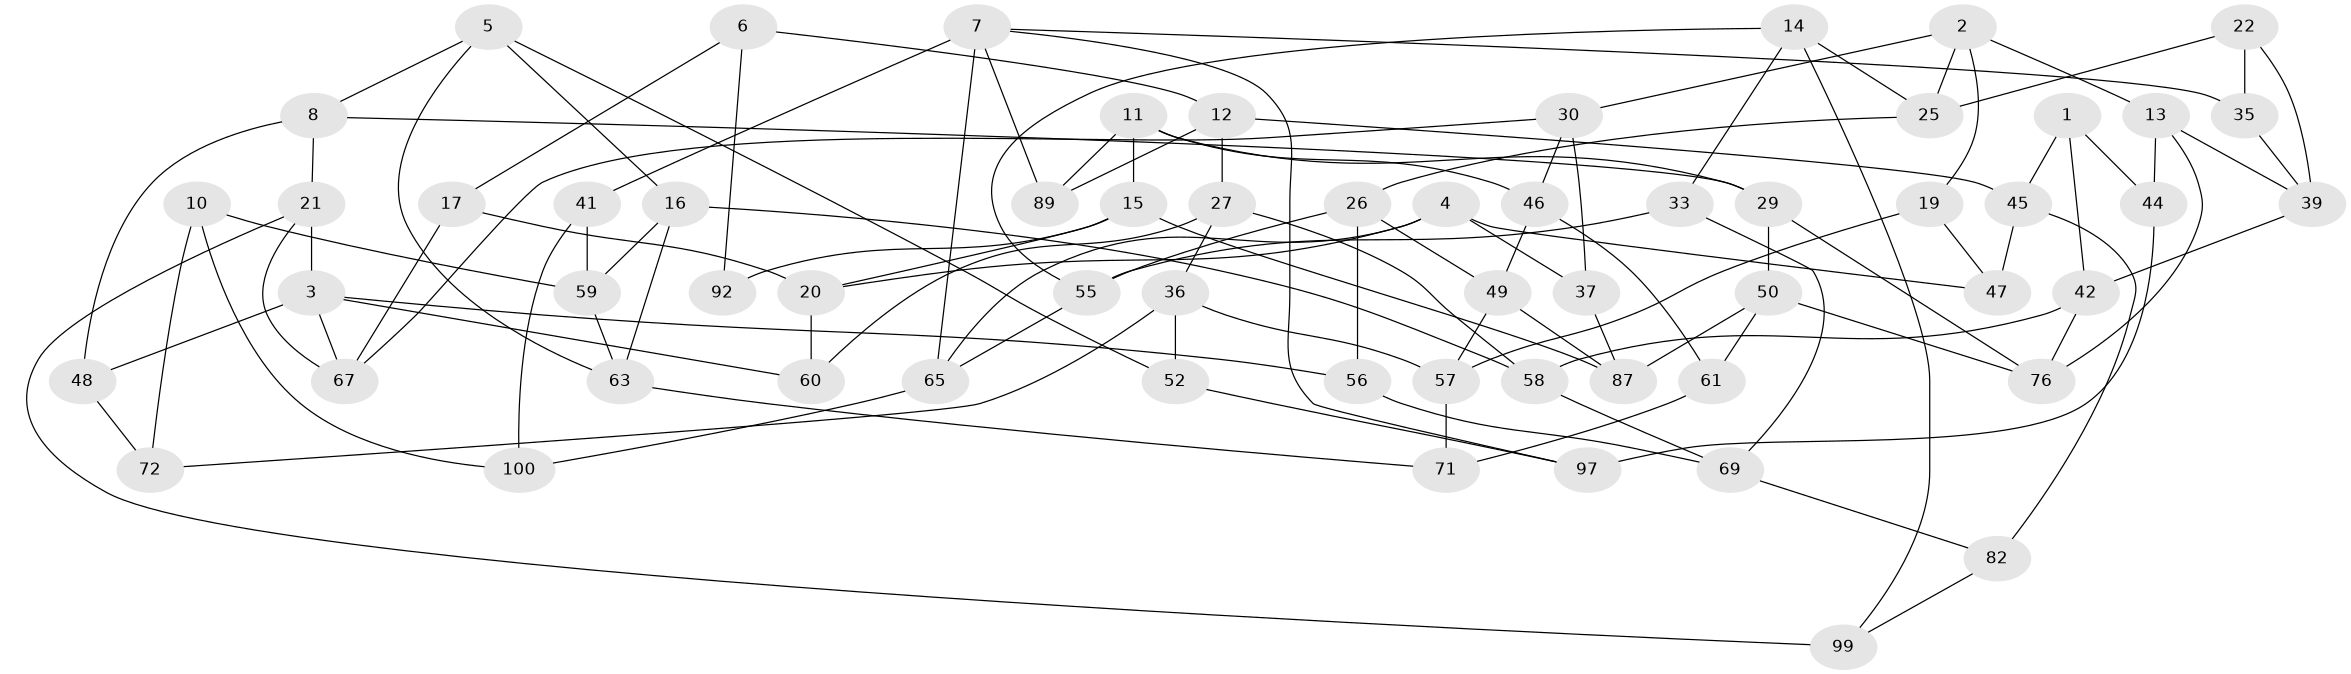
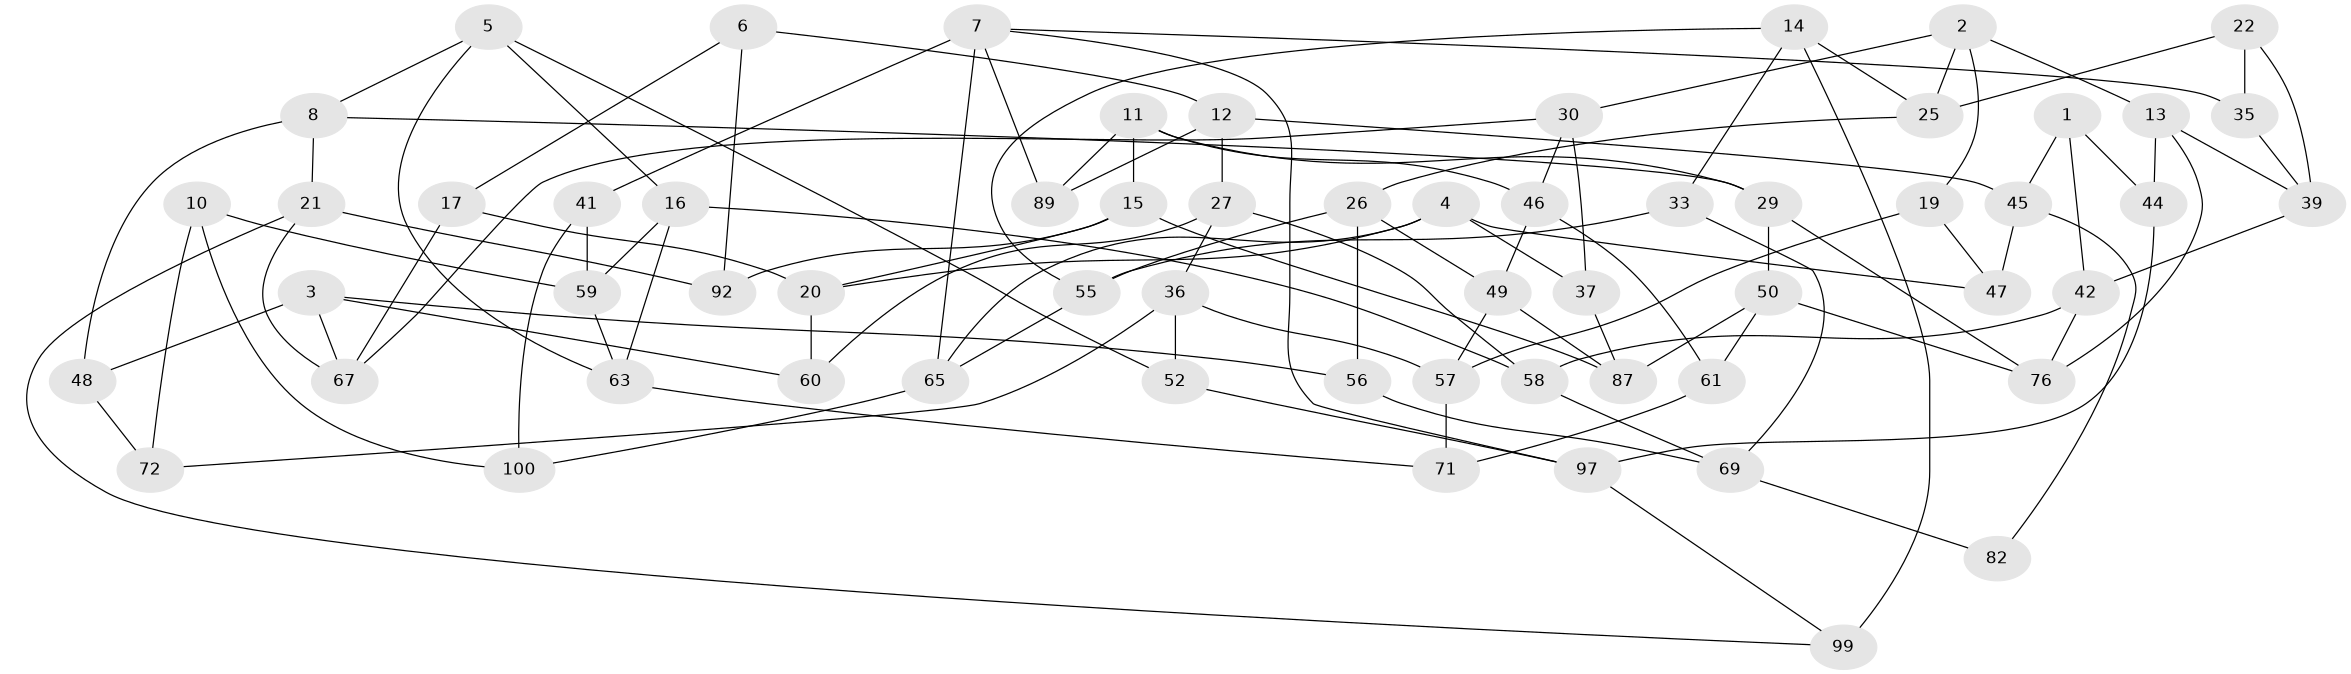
(312, 249) -> (517, 248)
(1920, 603) -> (1716, 559)
